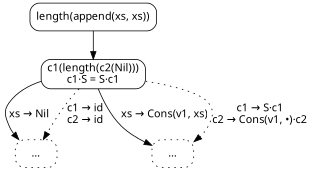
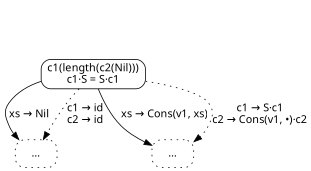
(93, 17) -> none
